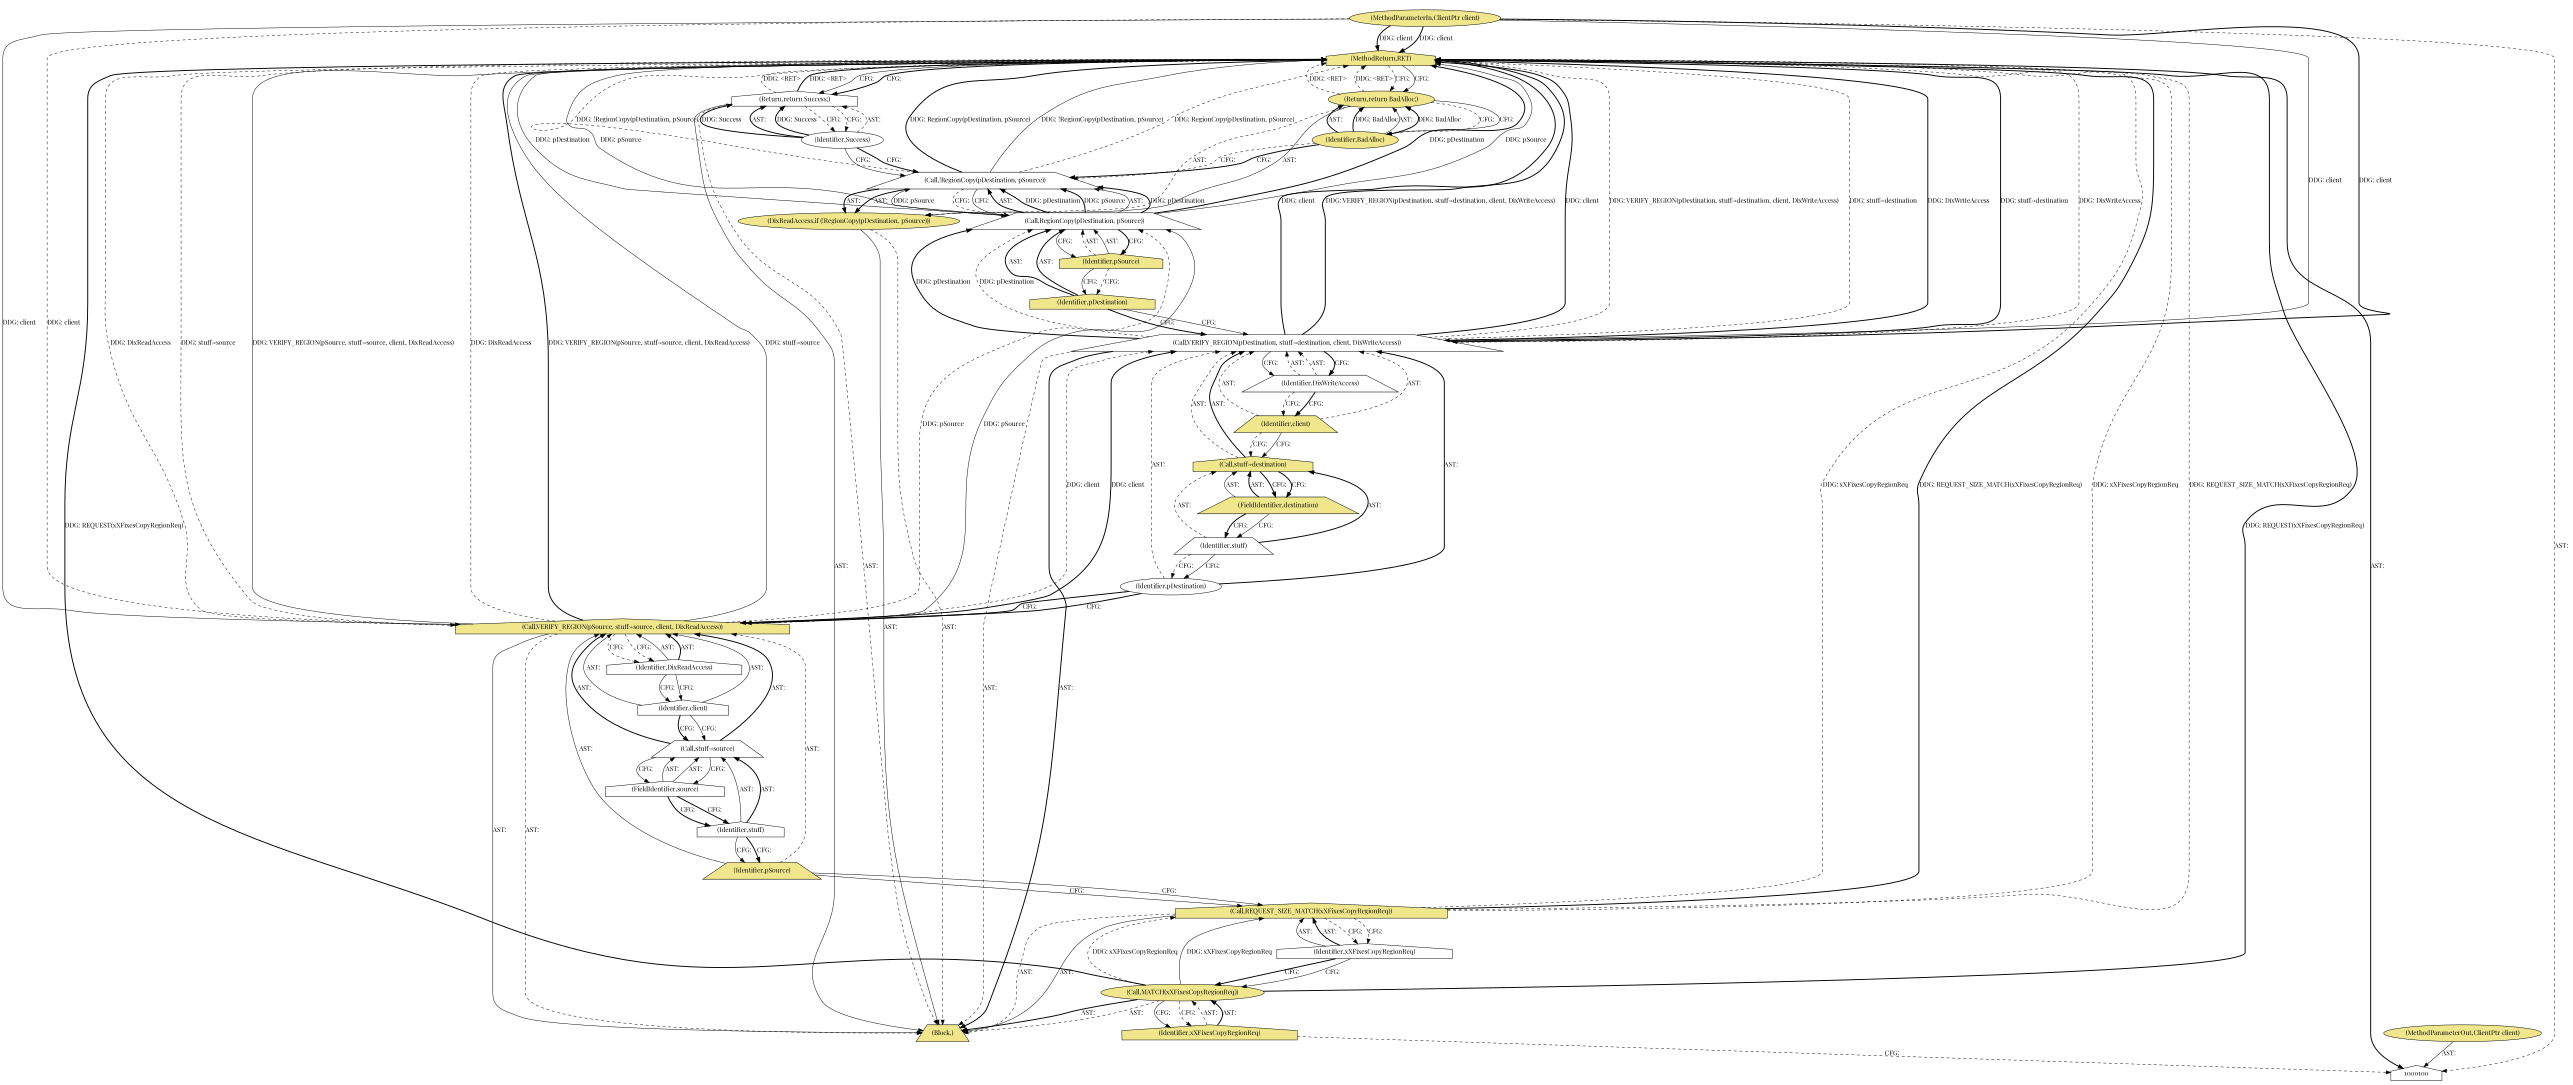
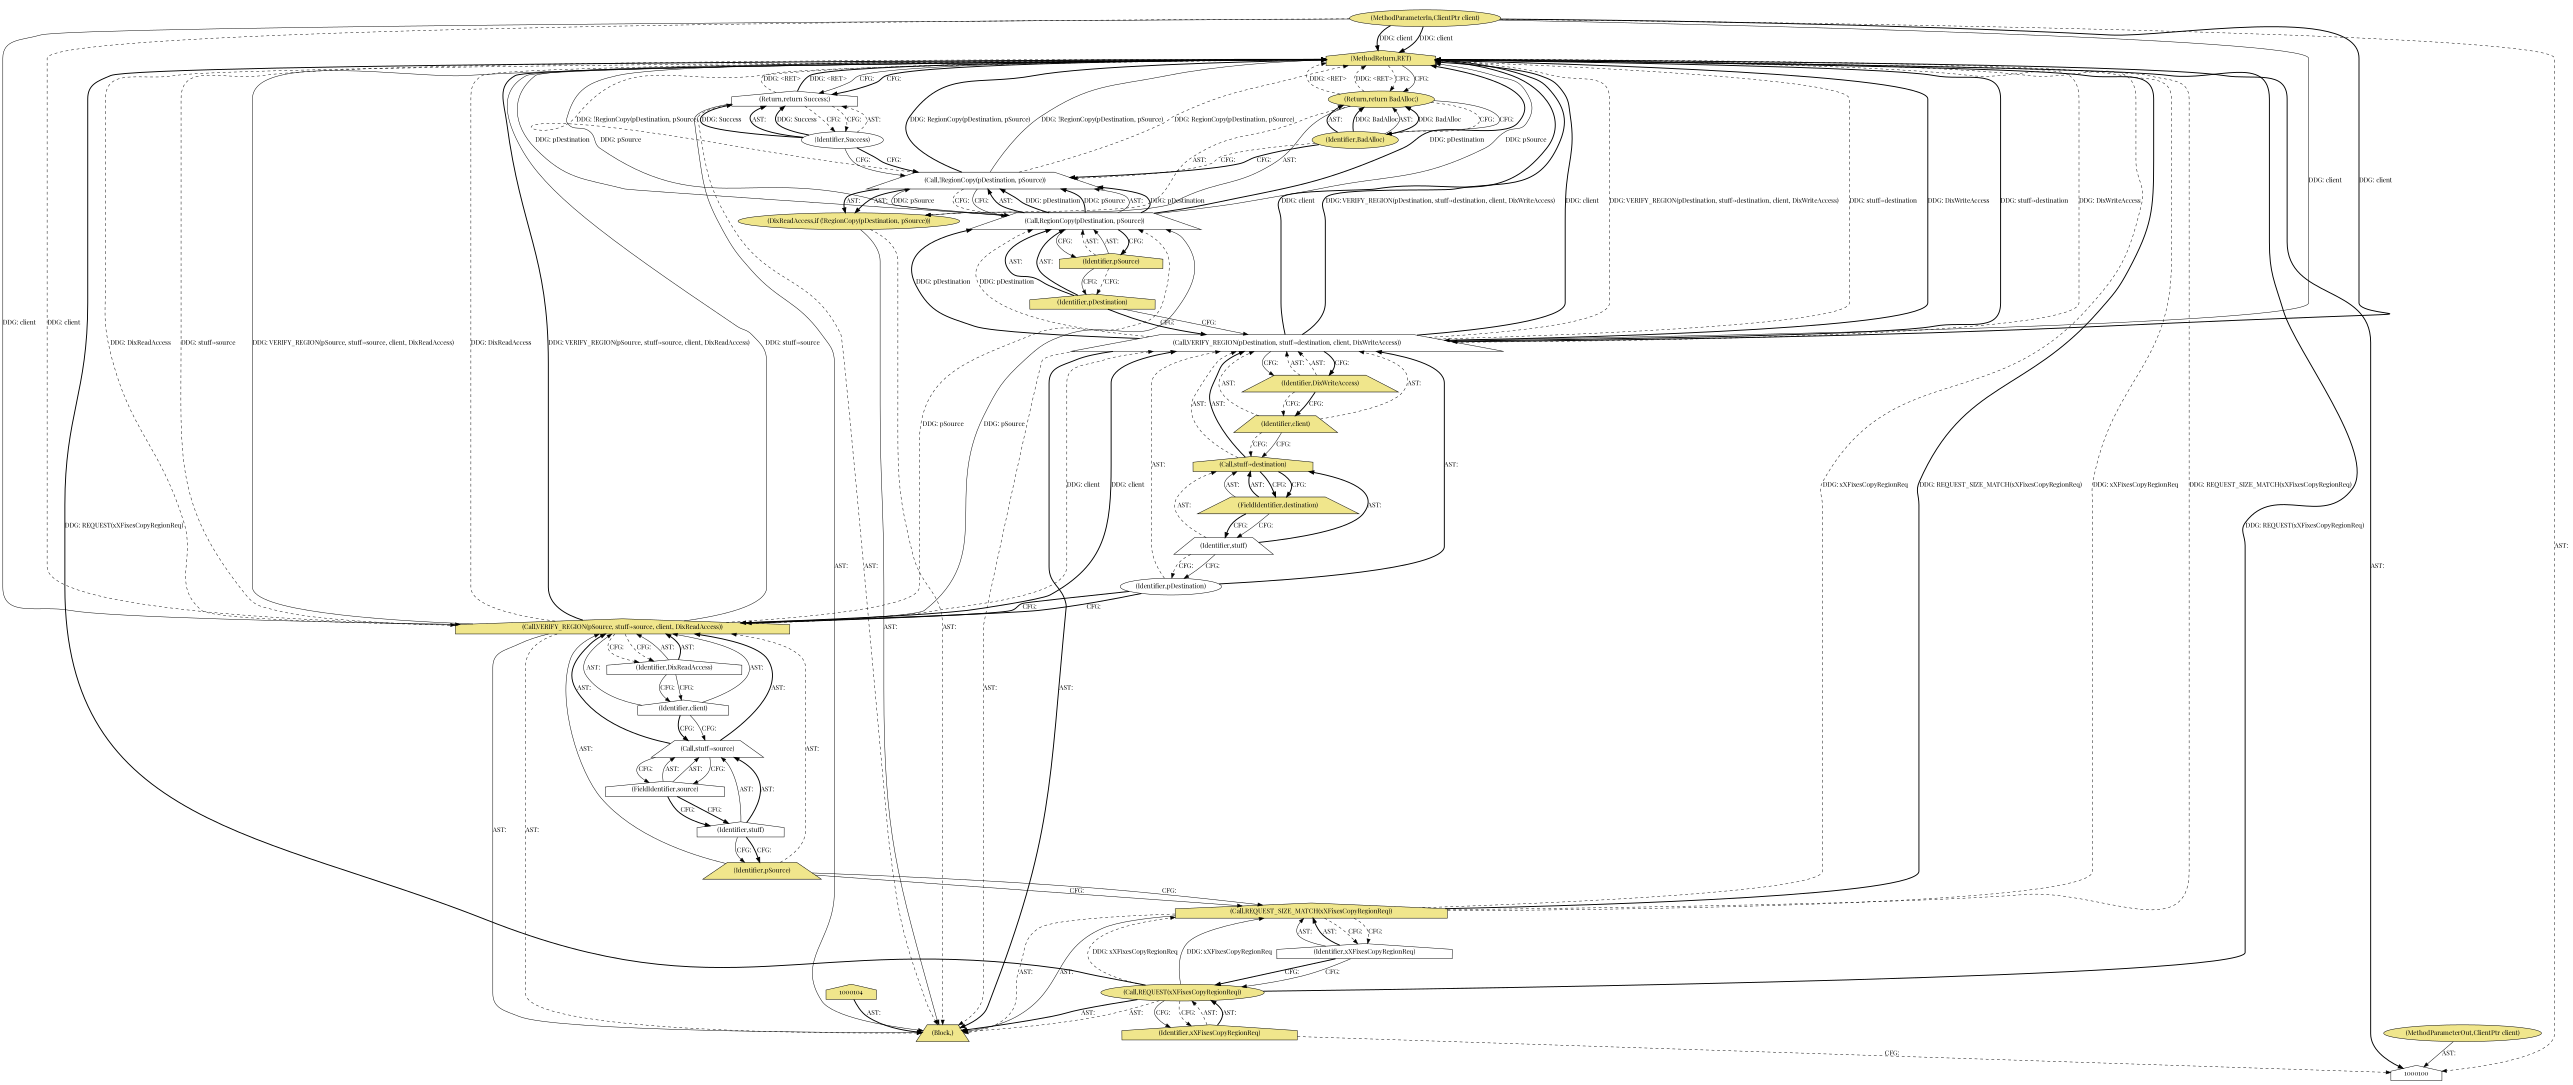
(1320, 384) -> (1320, 384)
none -> (851, 993)
(1183, 993) -> (1183, 993)
